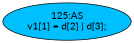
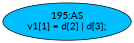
(67, 22) -> (67, 22)
